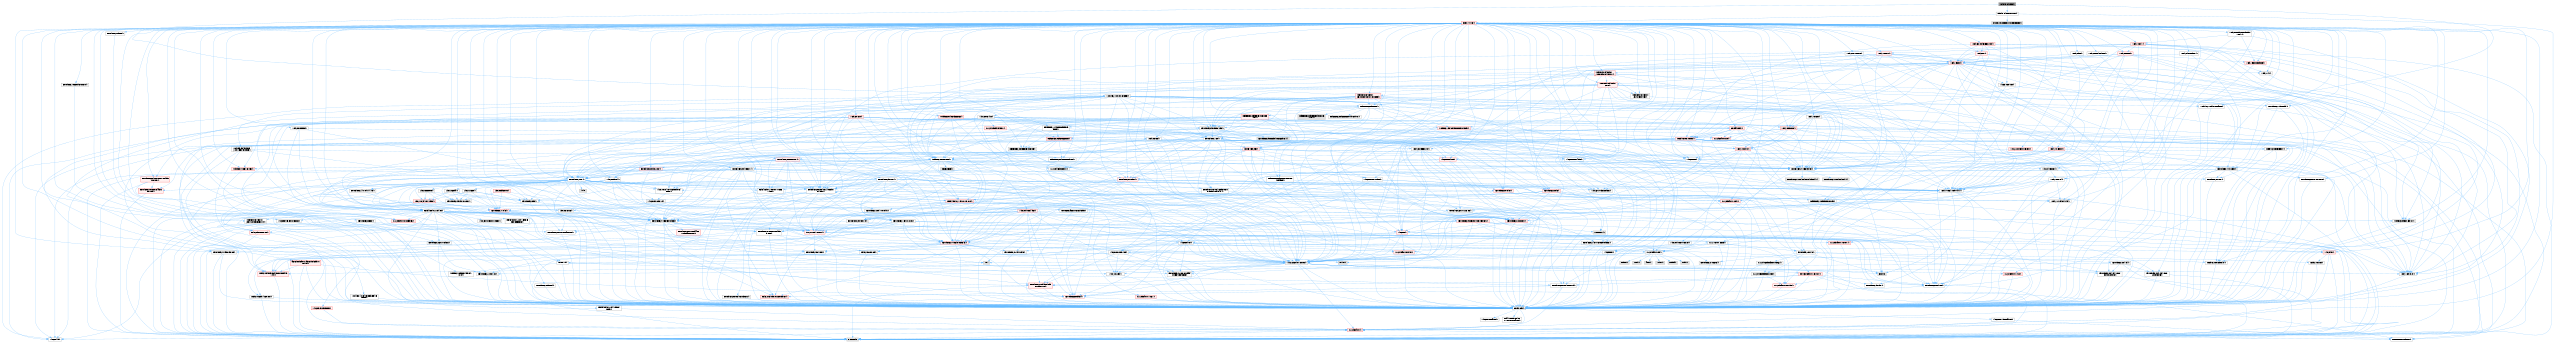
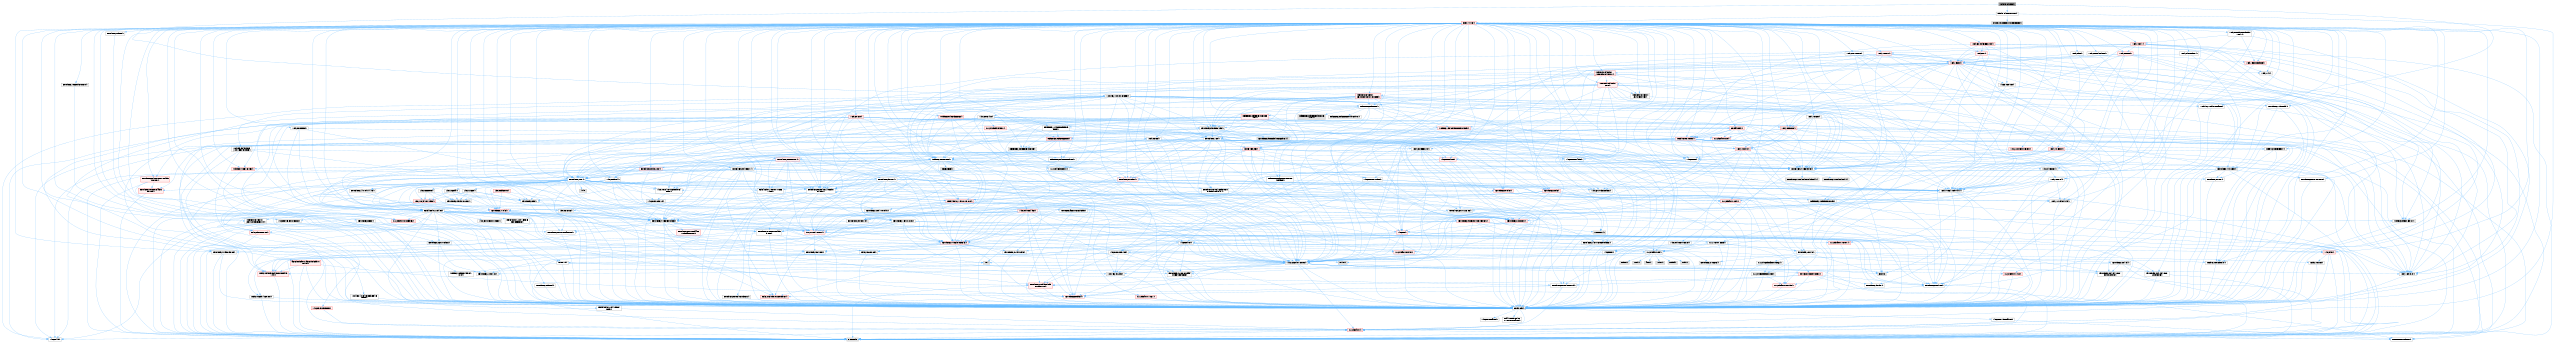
(1115, 274) -> (1115, 274)
(1810, 274) -> (1810, 274)
